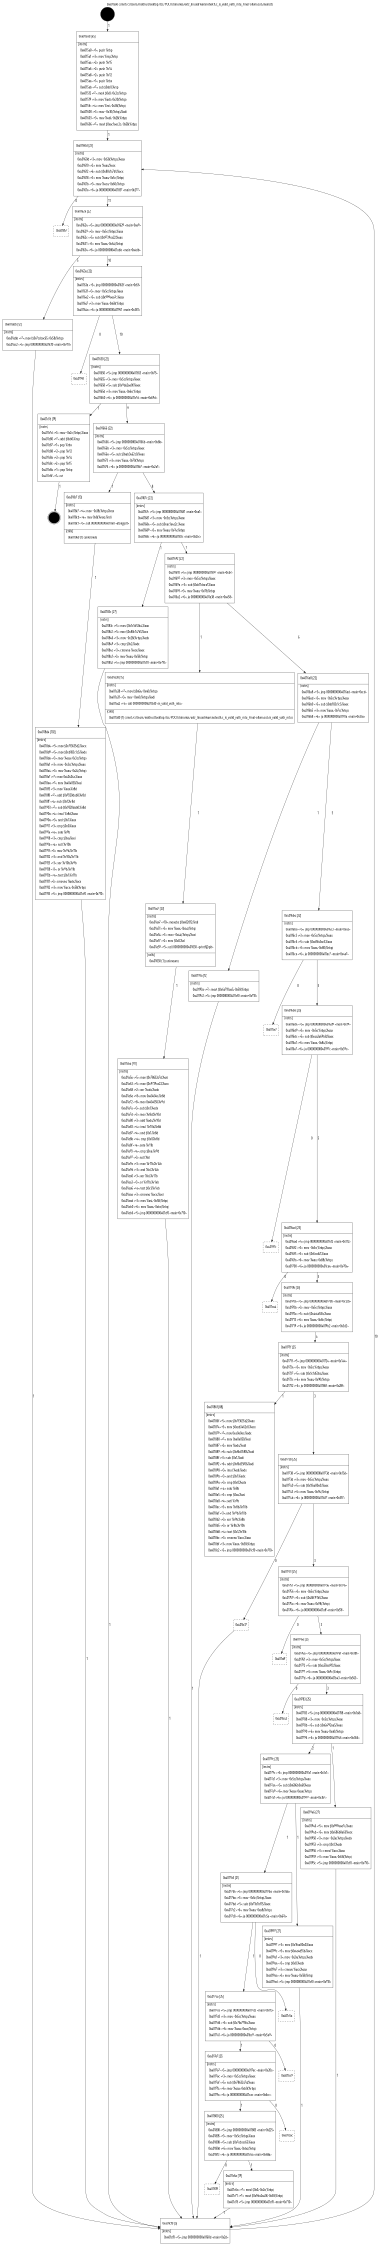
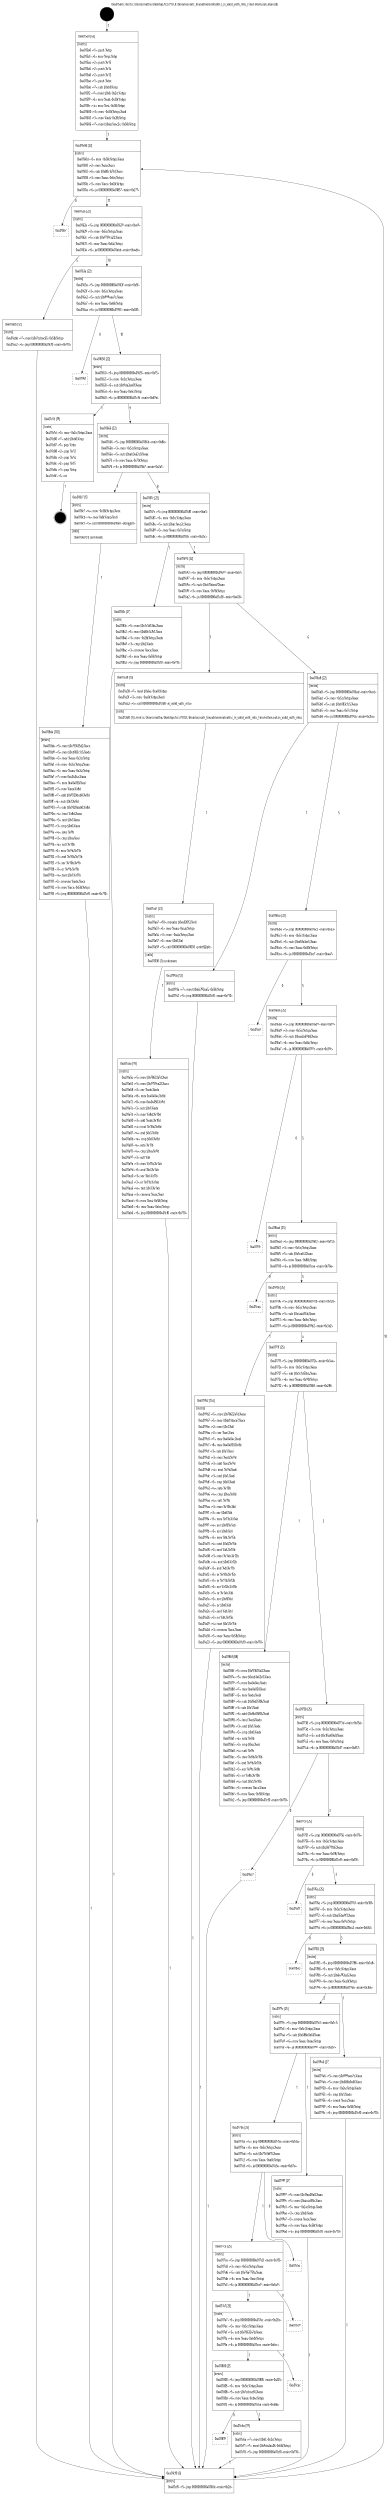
none -> (230, 1522)
